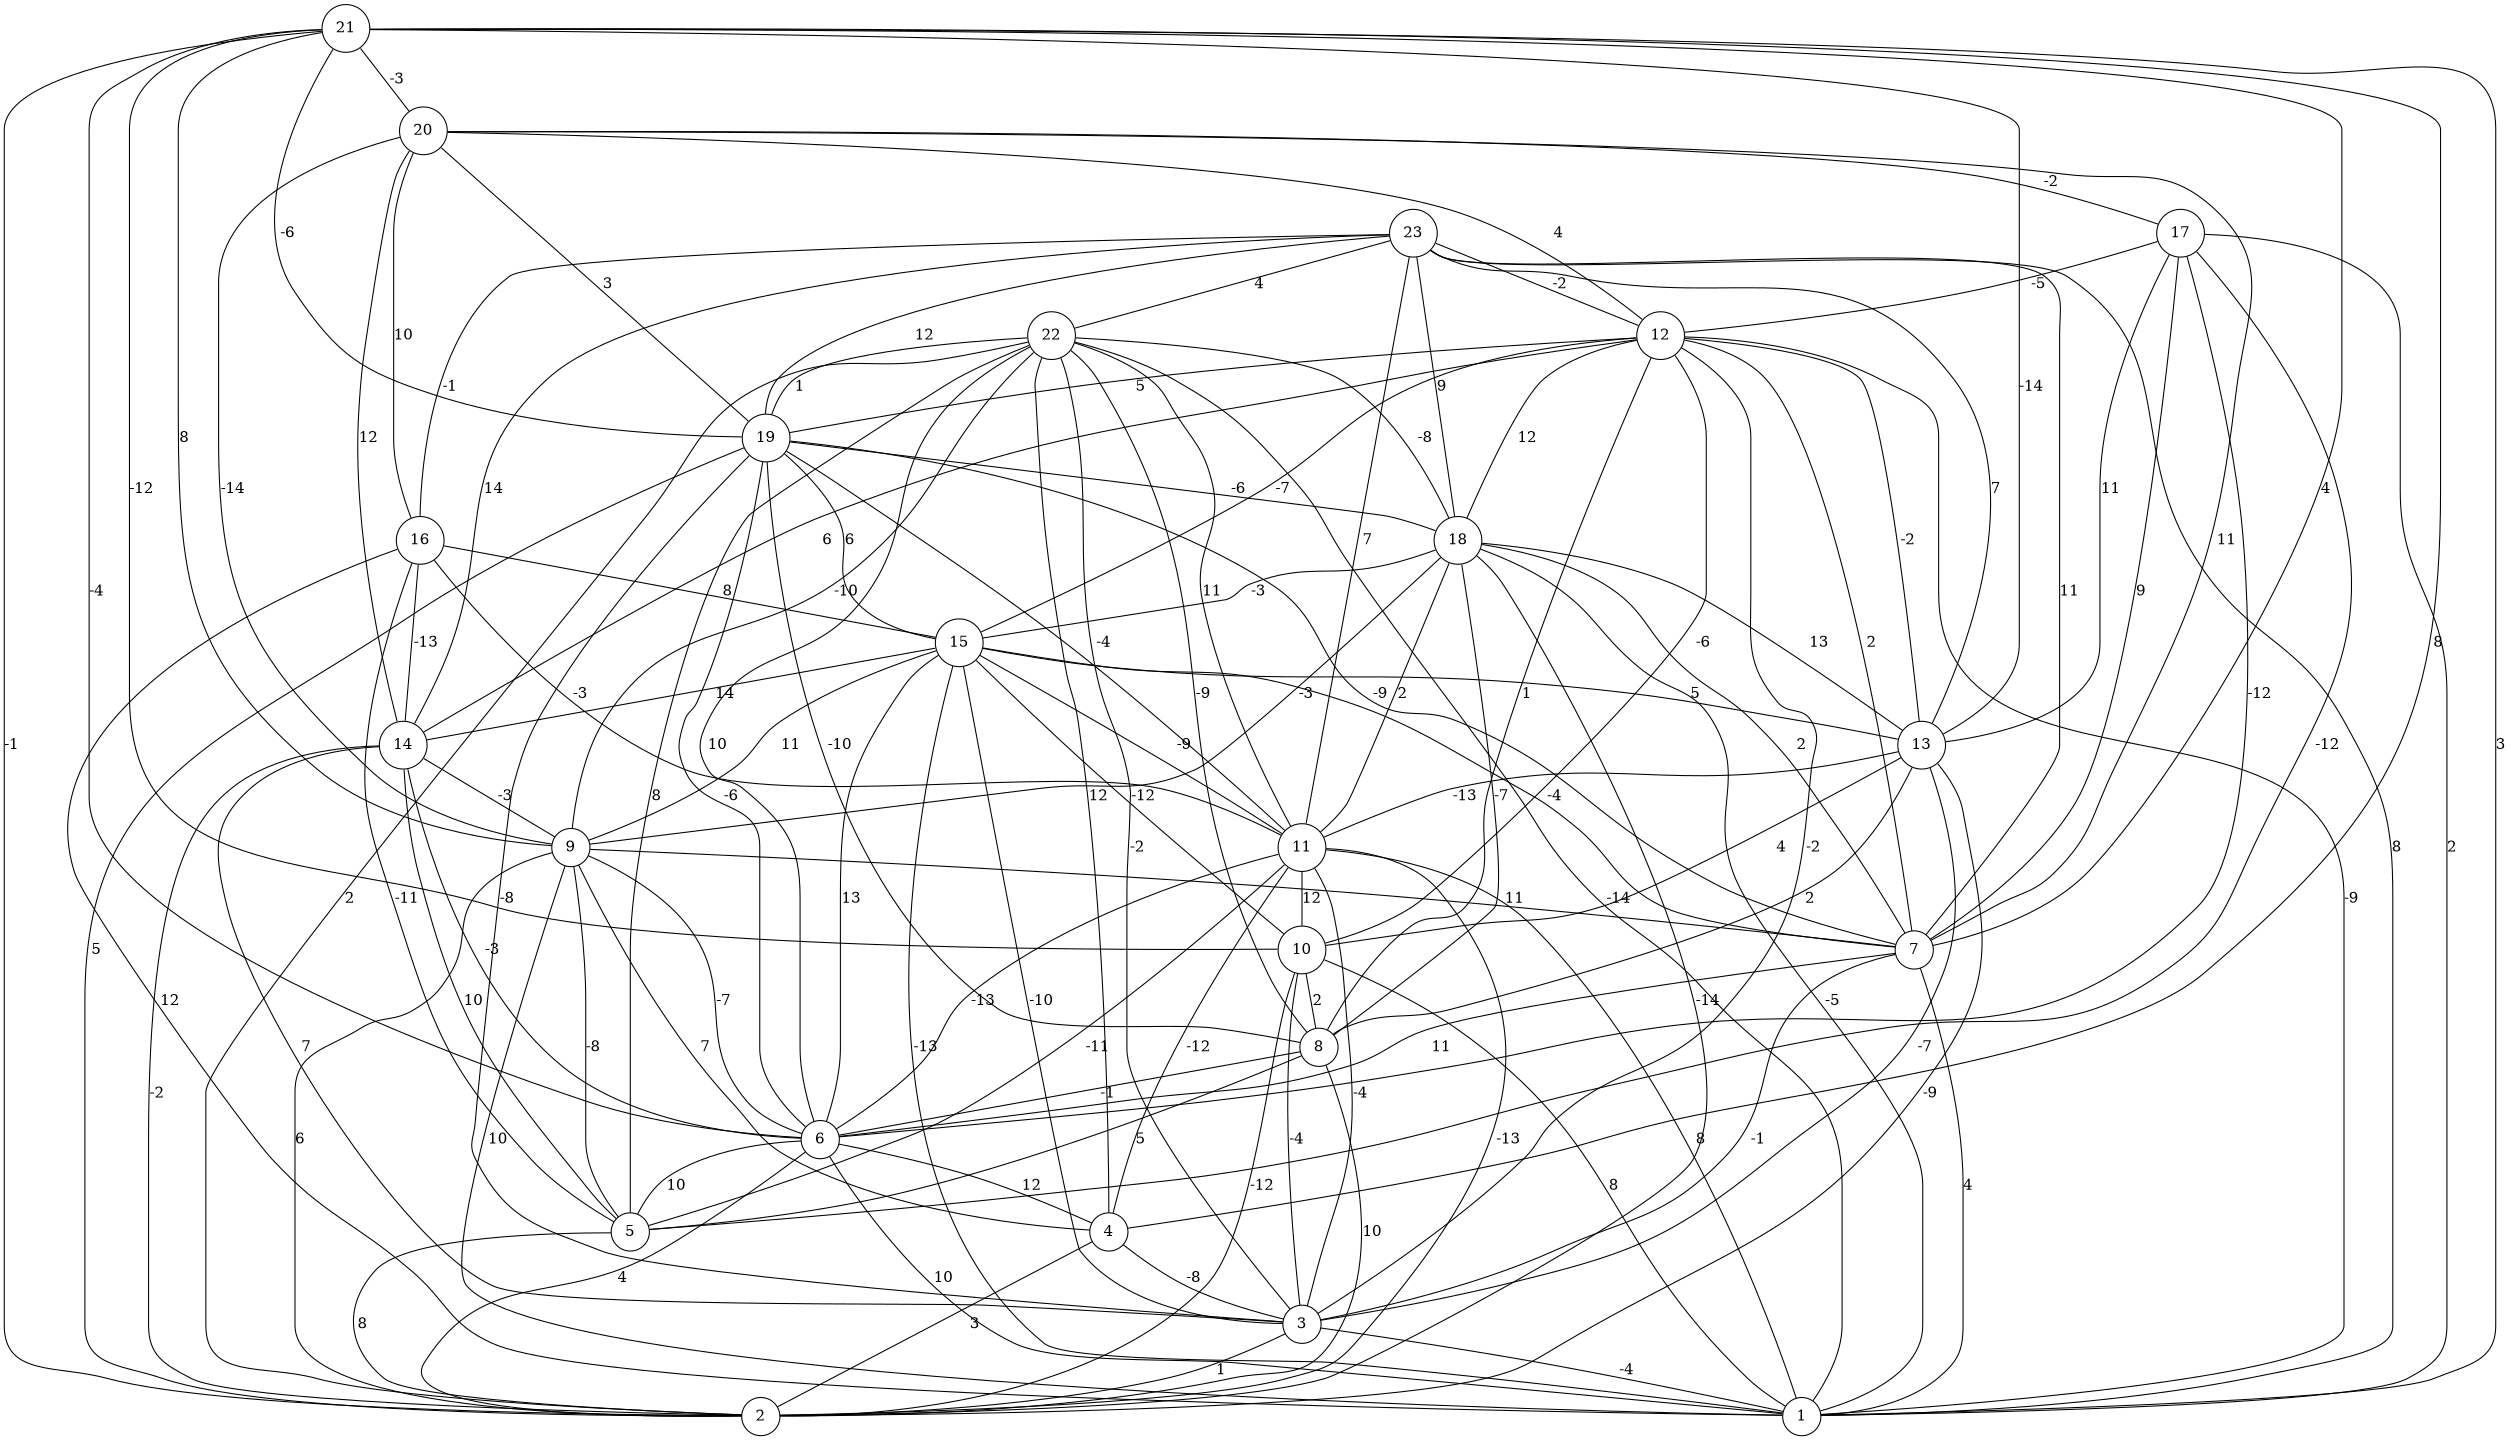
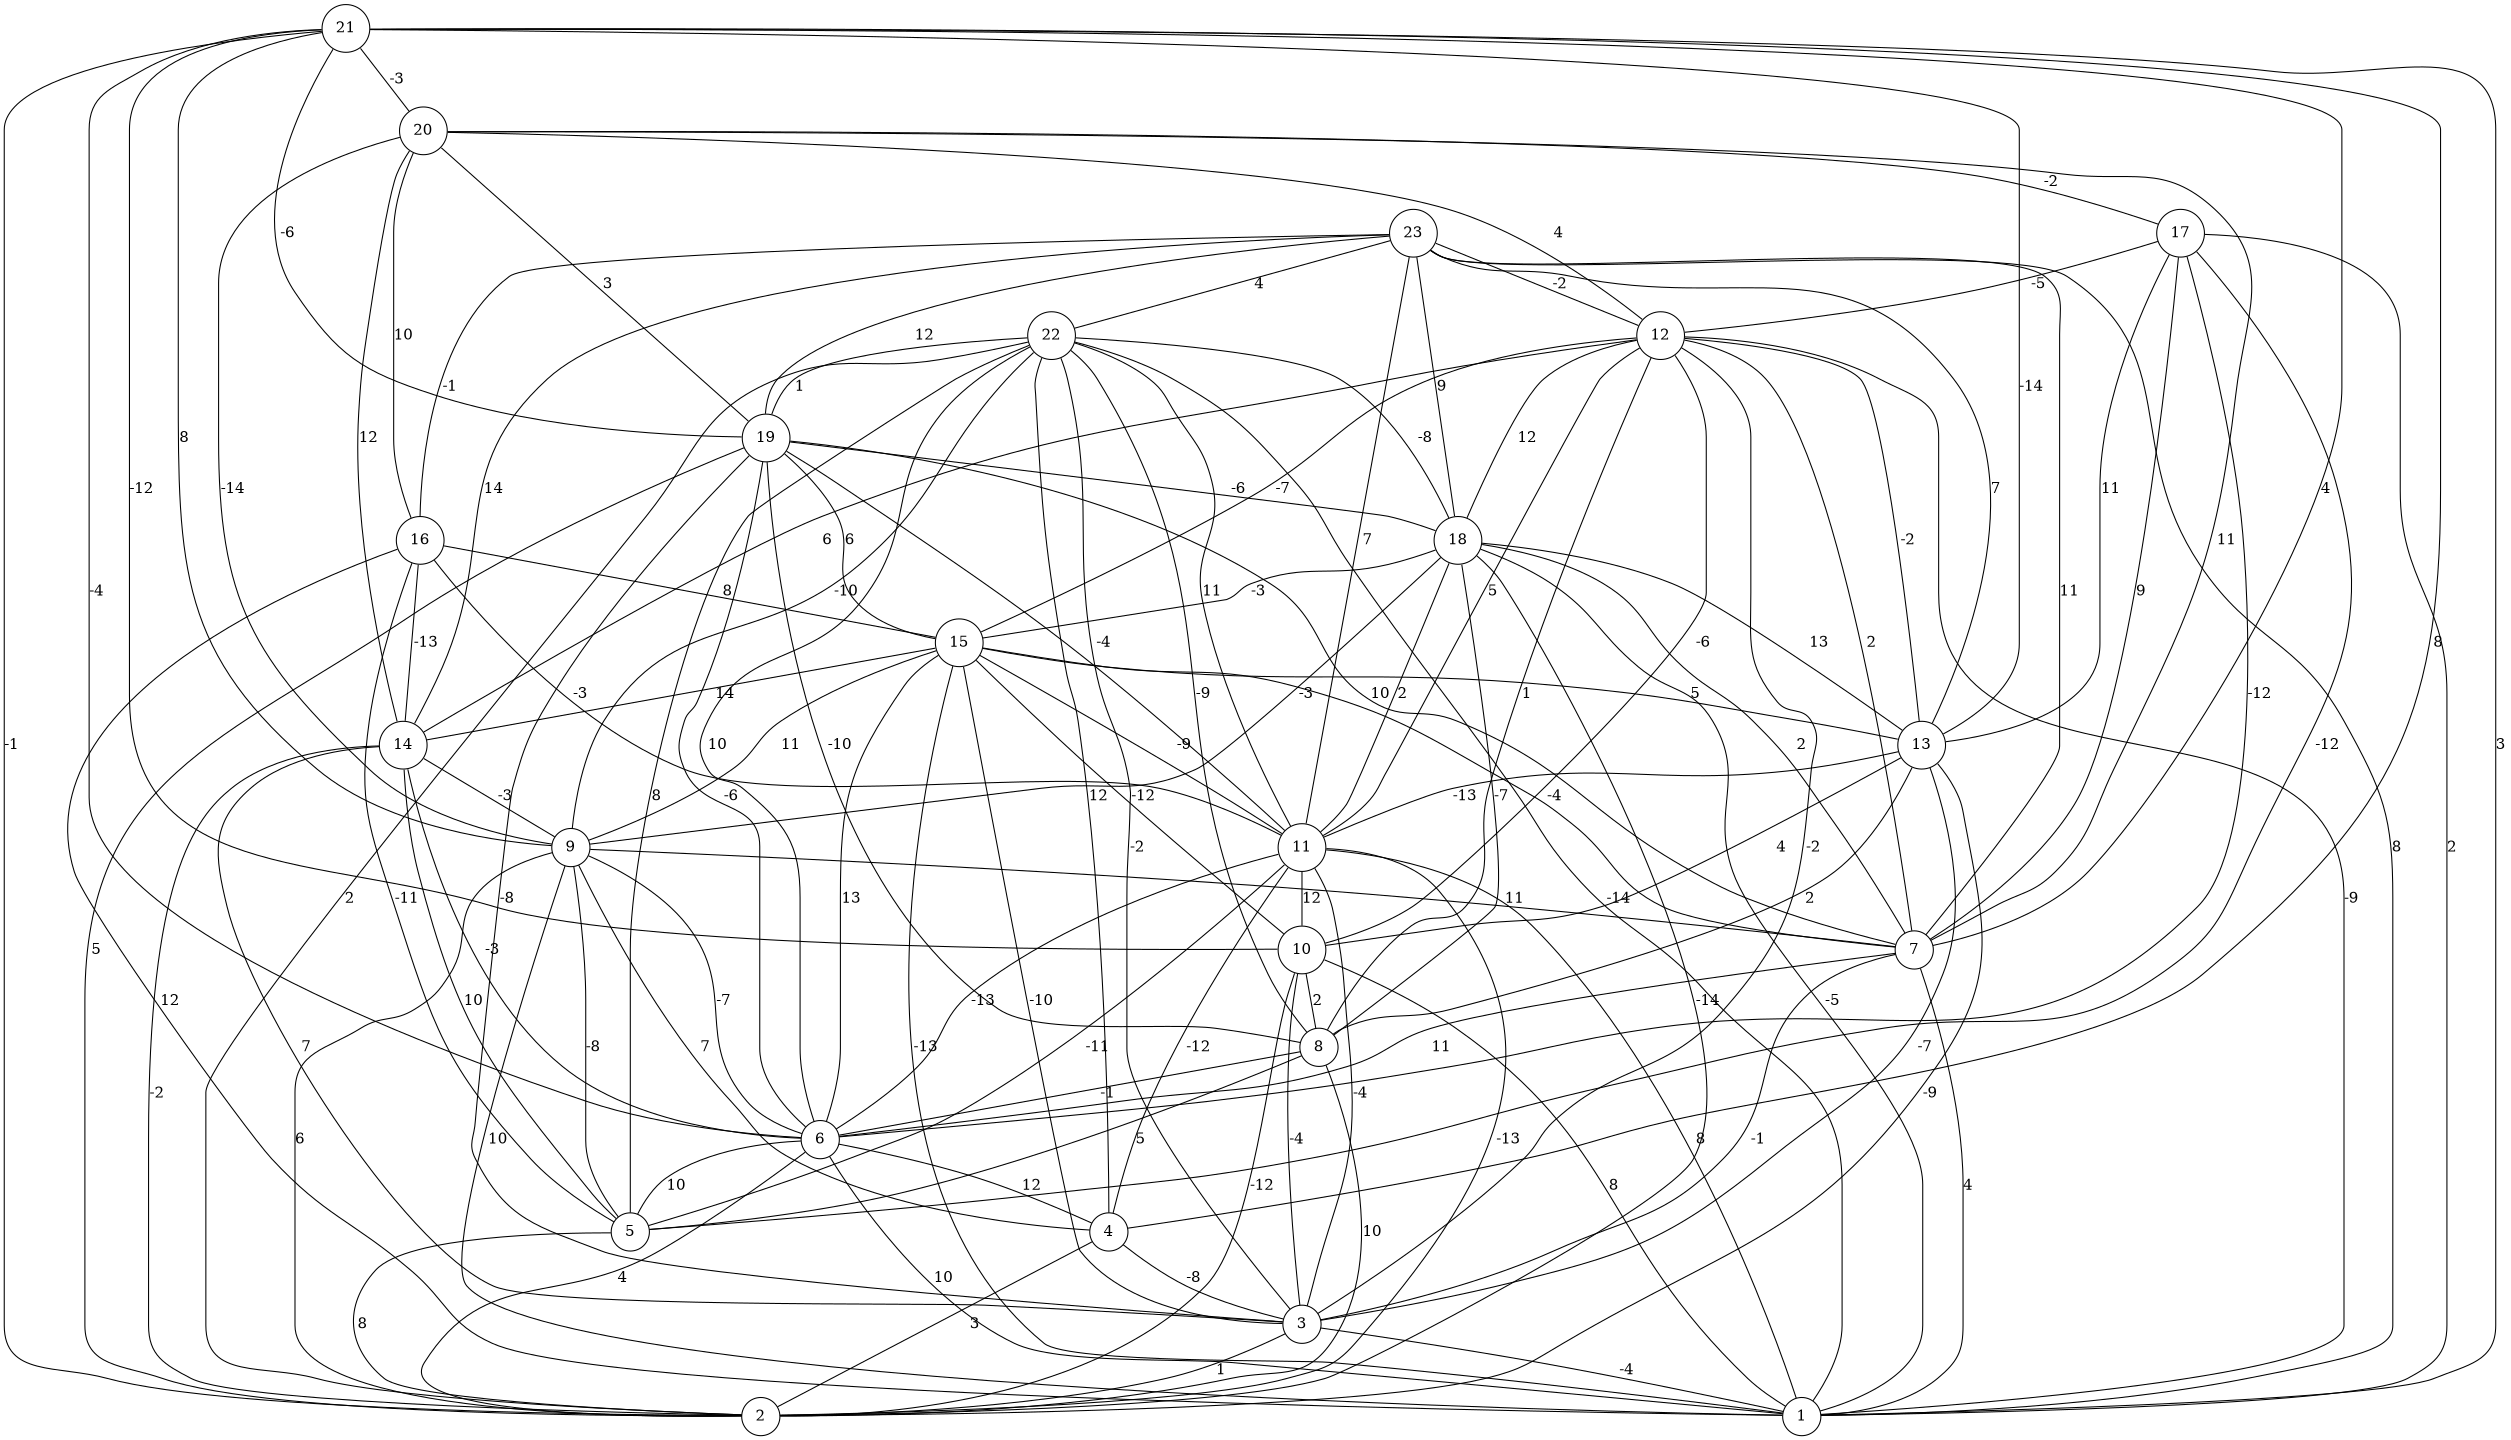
(1211, 370) -> (1483, 593)
(1381, 694) -> (1381, 694)
